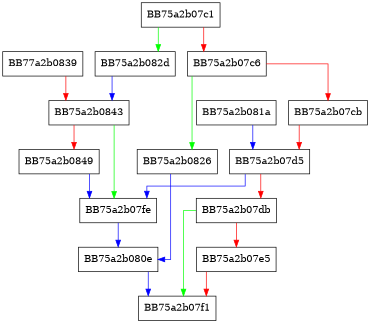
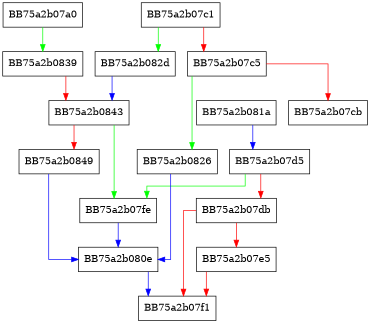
none -> (43, 15)
(43, 64) -> (43, 64)
(227, 64) -> (227, 64)
(299, 134) -> none
(89, 183) -> (49, 228)
(199, 186) -> (199, 186)
(183, 244) -> (183, 244)
